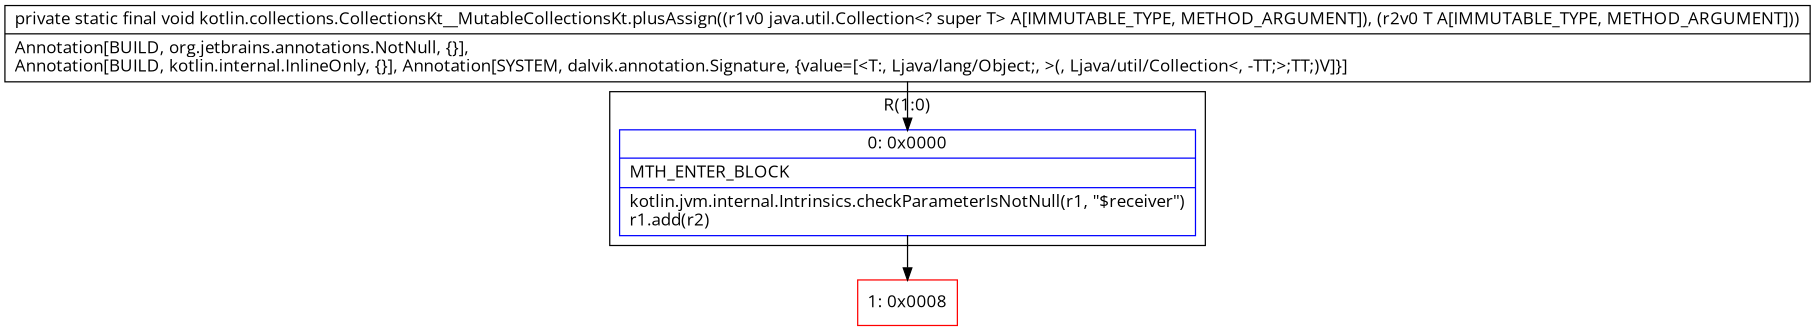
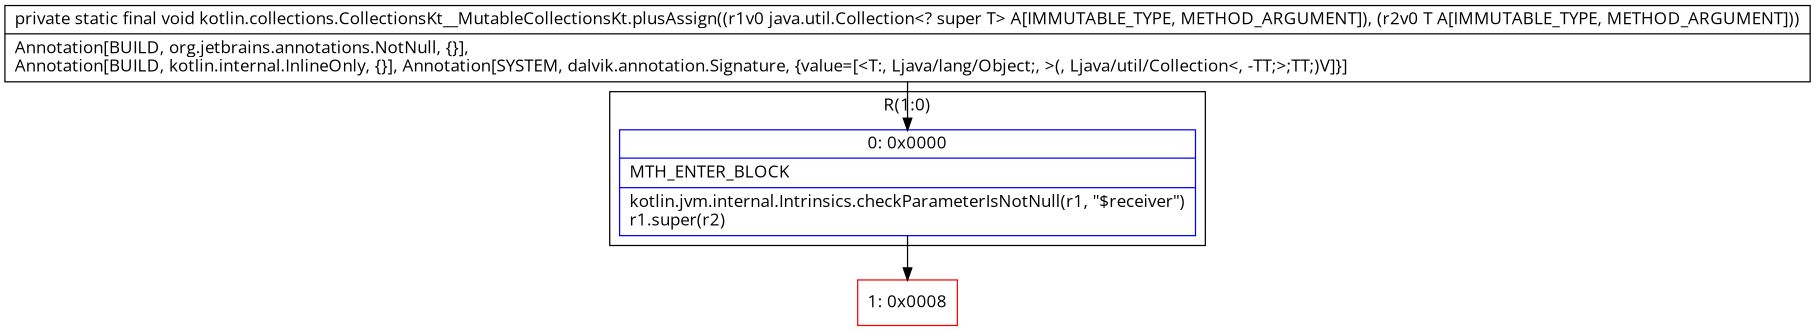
(670, 220) -> (678, 220)
